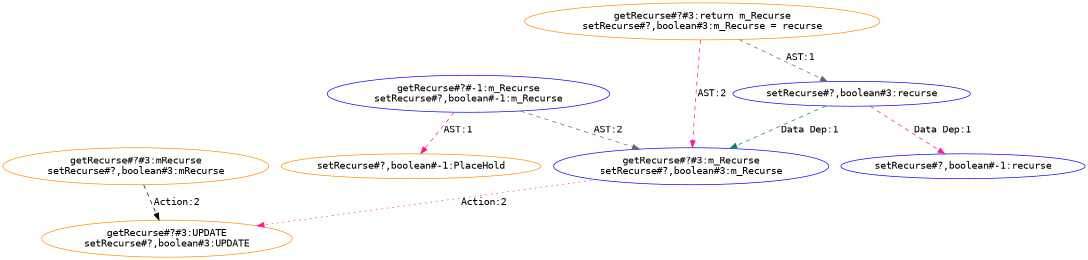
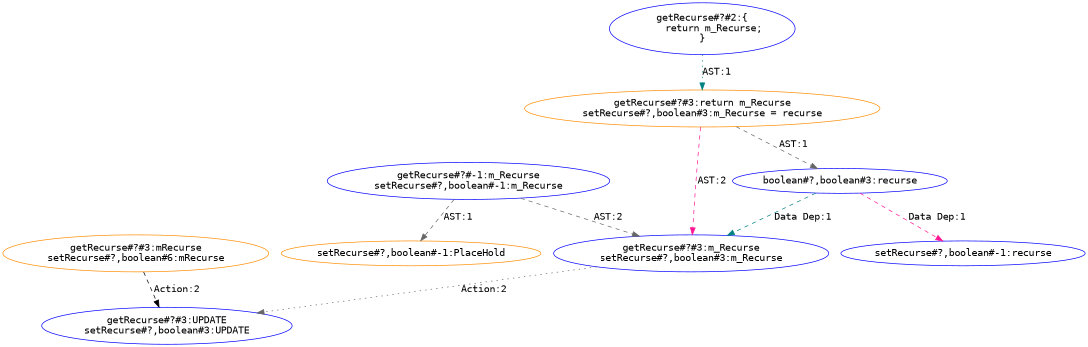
none -> (702, 29)
(852, 94) -> (840, 181)
(440, 130) -> (440, 217)
(136, 166) -> (136, 253)
(430, 202) -> (430, 289)
(167, 239) -> (167, 326)
